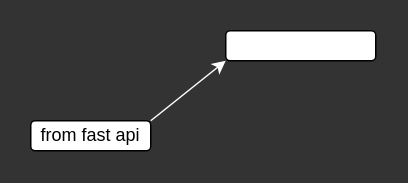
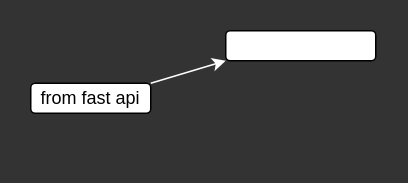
(91, 136) -> (91, 98)
